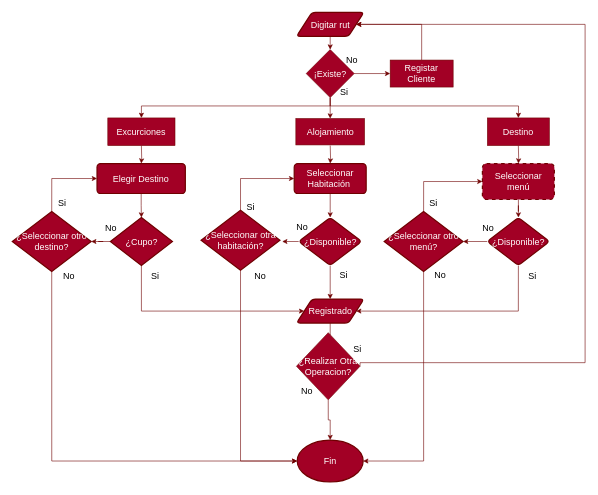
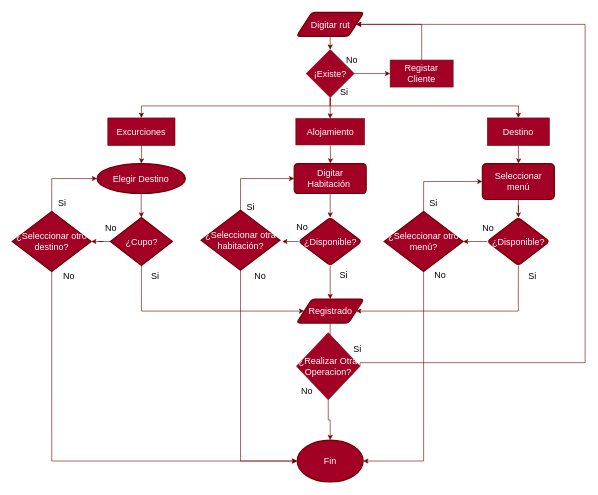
(141, 179) -> (141, 179)
(330, 179) -> (330, 179)
(519, 182) -> (519, 182)
